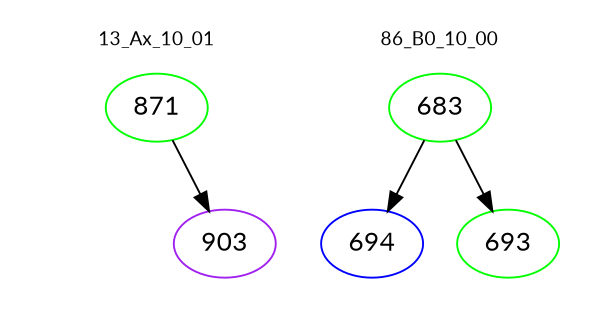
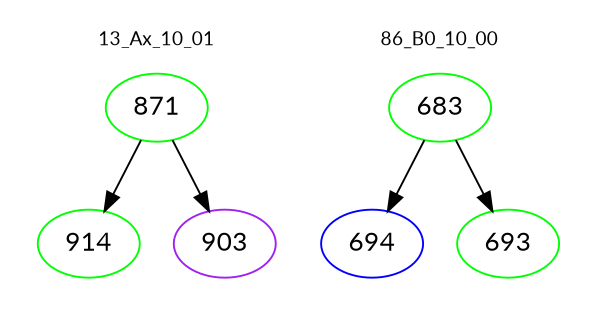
none -> (89, 244)
